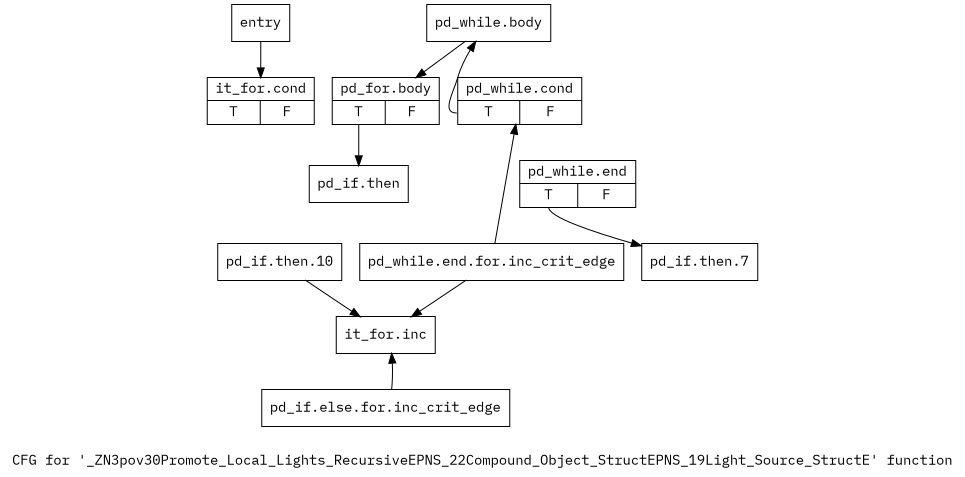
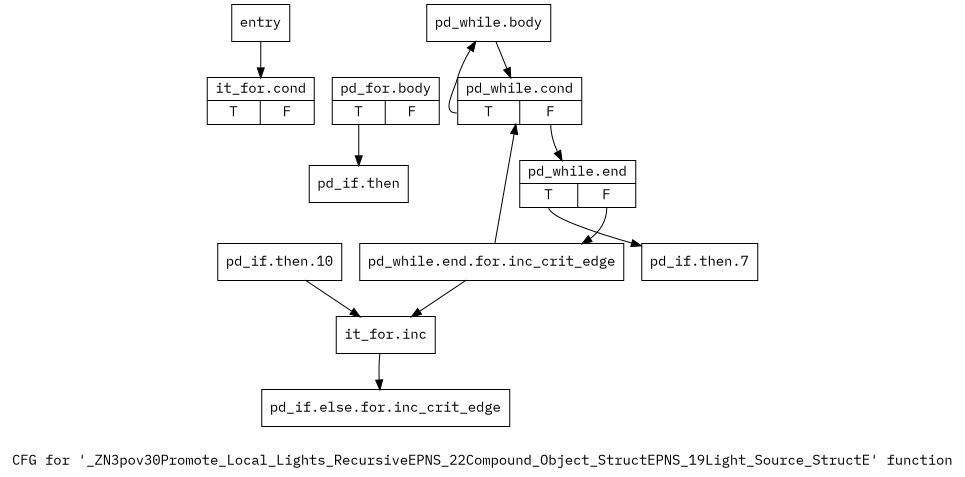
(445, 56) -> (501, 55)
none -> (553, 138)
none -> (602, 225)
(392, 377) -> (379, 367)
